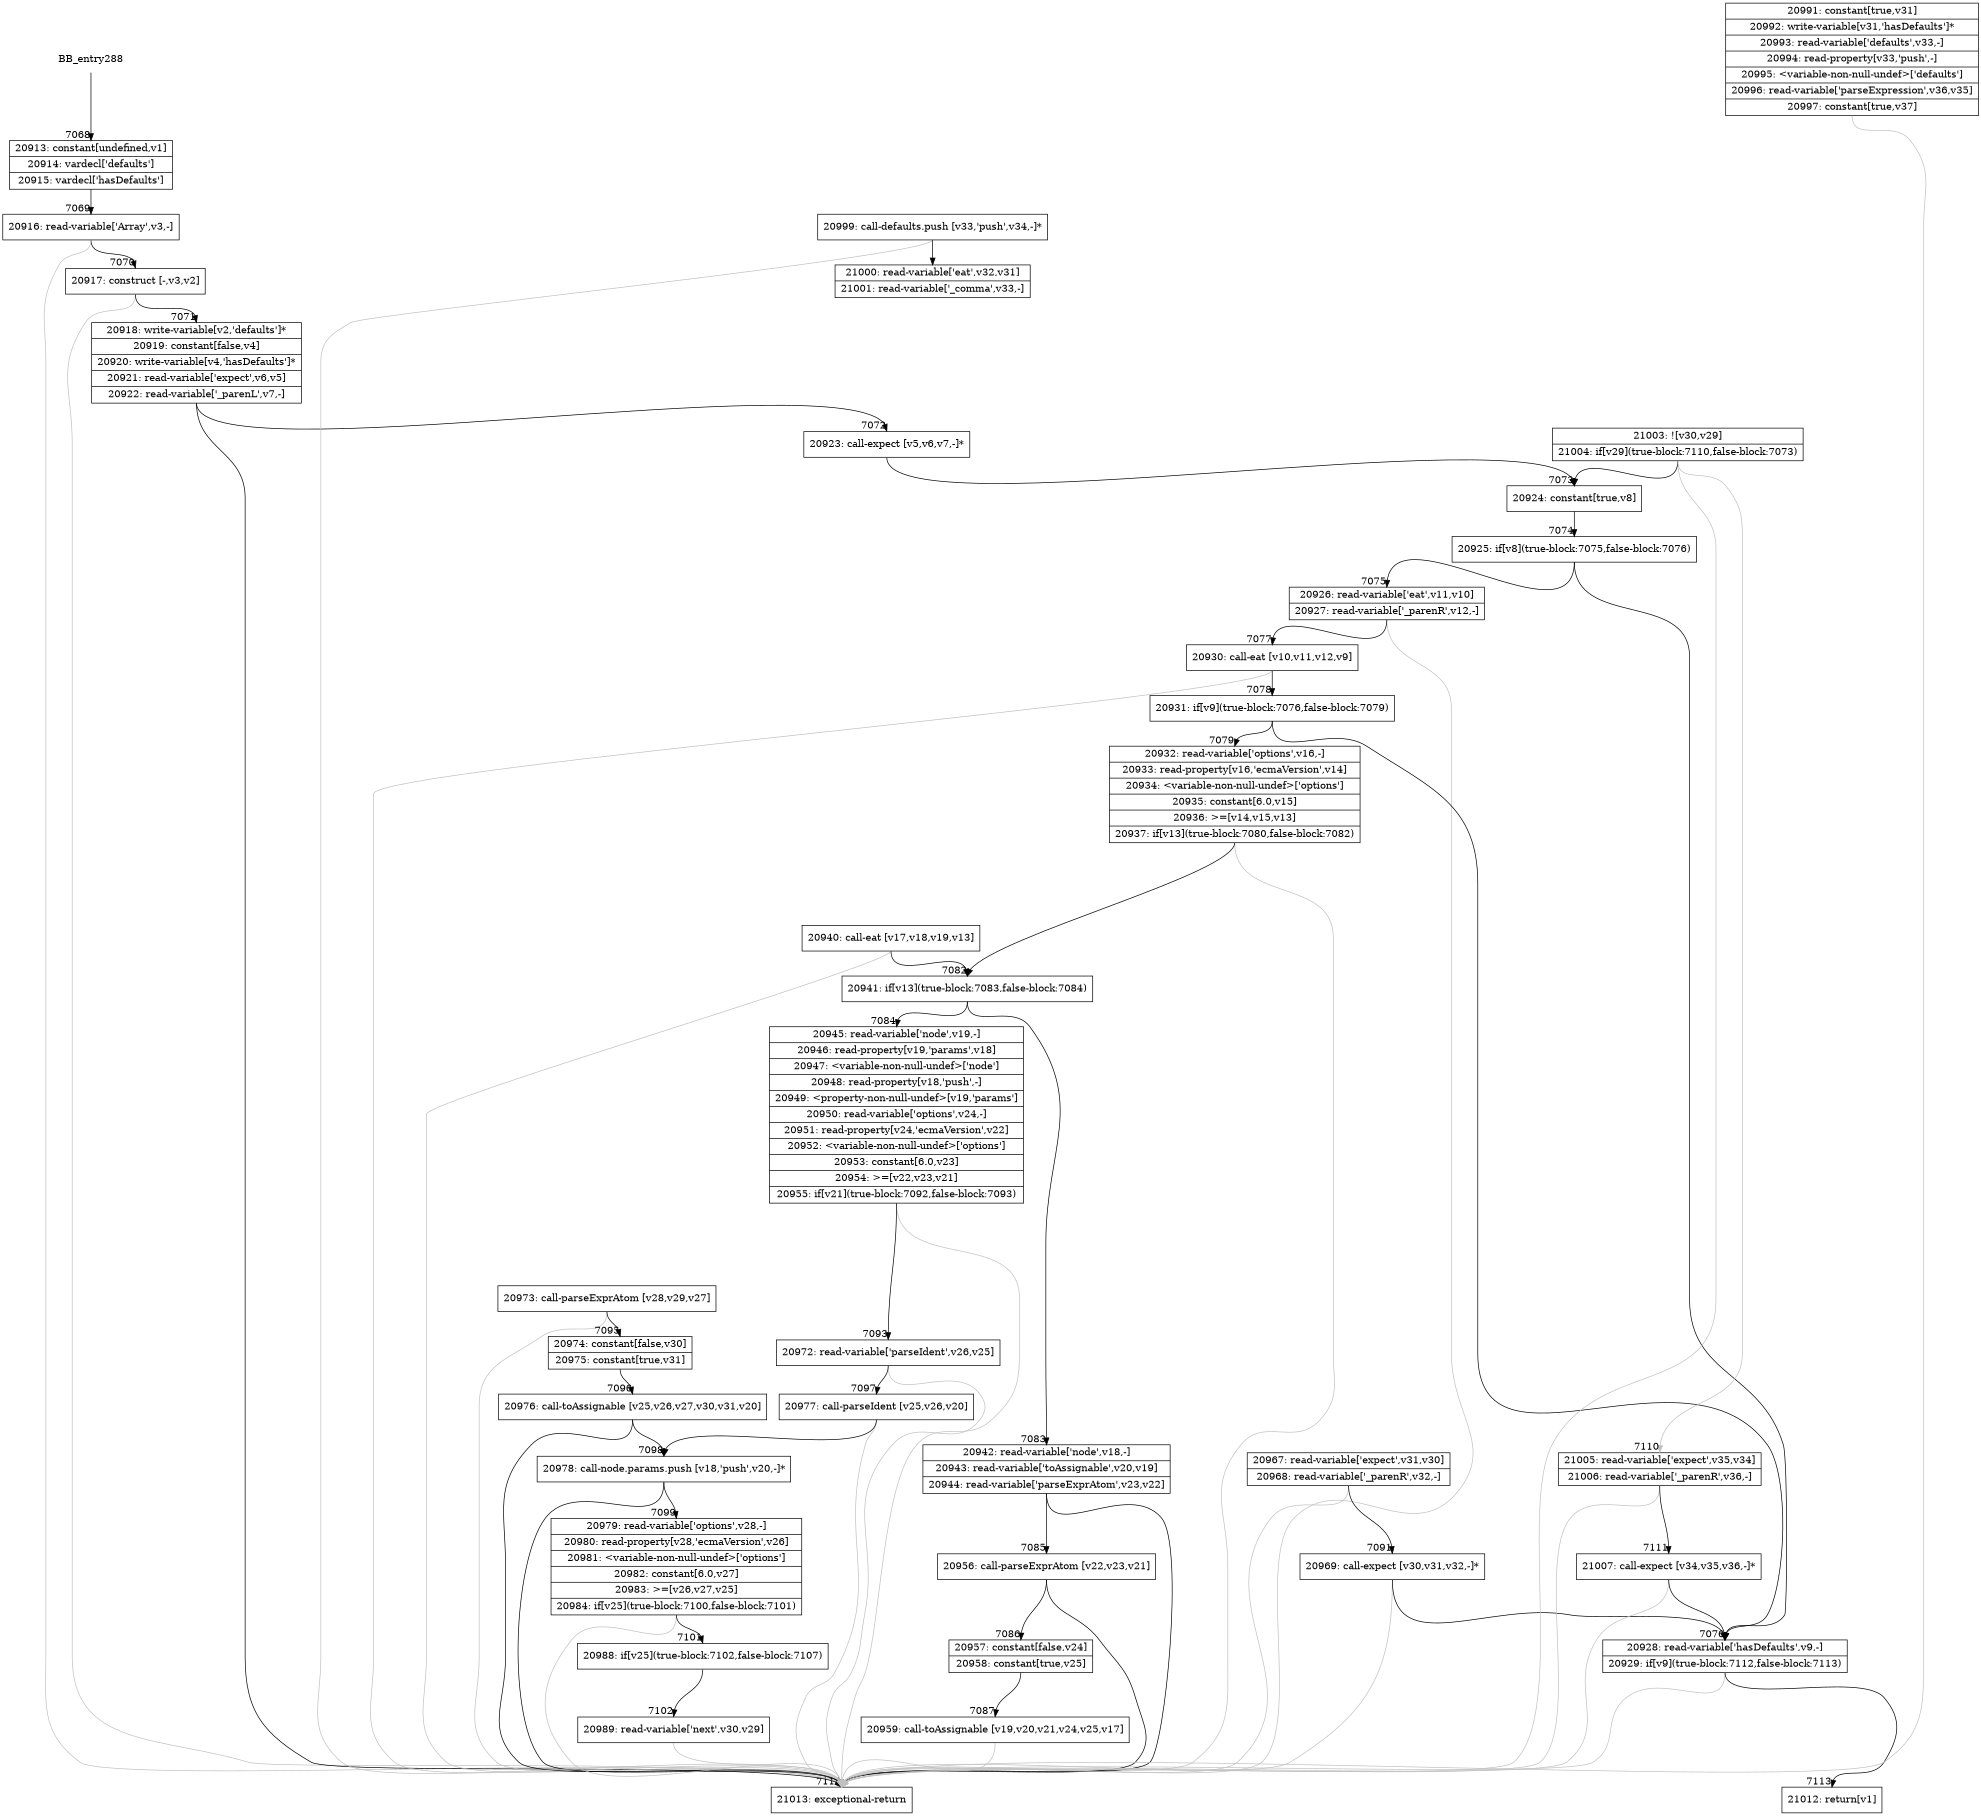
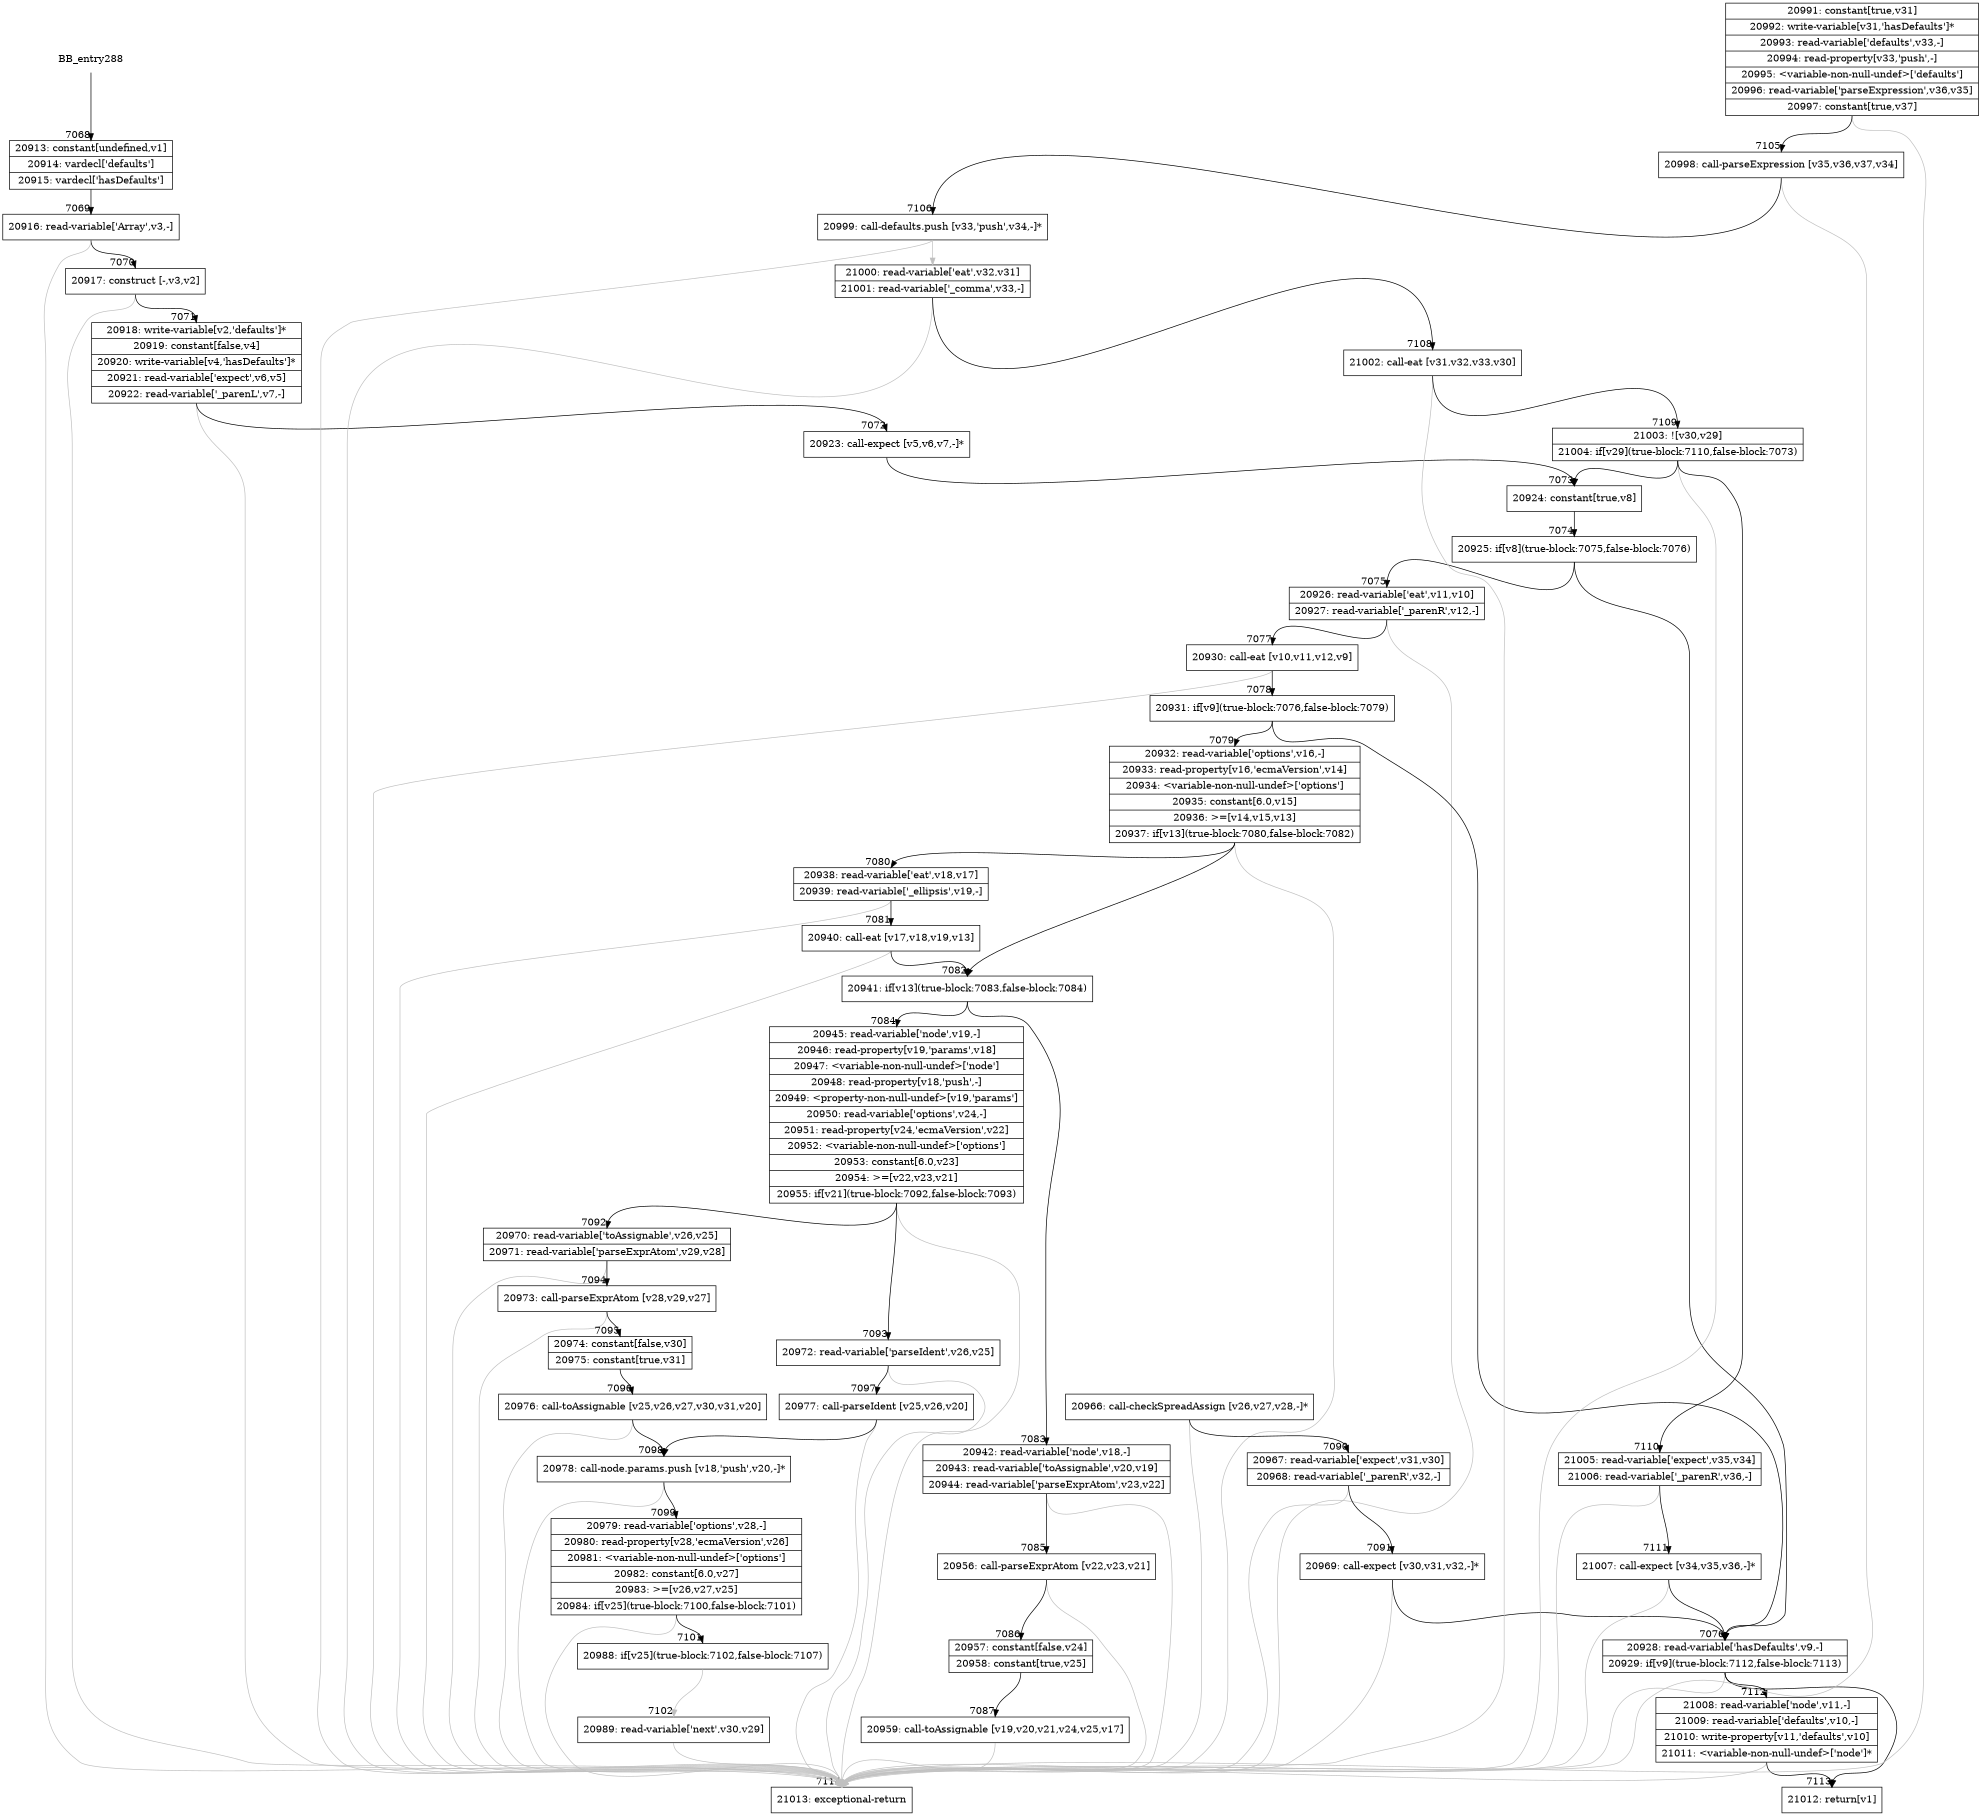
none -> (1781, 165)
(933, 249) -> (933, 249)
none -> (1433, 363)
none -> (891, 884)
(1742, 953) -> (1742, 953)
none -> (347, 993)
none -> (607, 1244)
(245, 1352) -> (245, 1352)
none -> (1190, 1407)
(691, 1691) -> (691, 1691)
(500, 1705) -> (500, 1705)
(525, 1719) -> (525, 1719)
(1160, 1727) -> (1160, 1727)
none -> (1767, 1730)
(1144, 1749) -> (1144, 1749)
